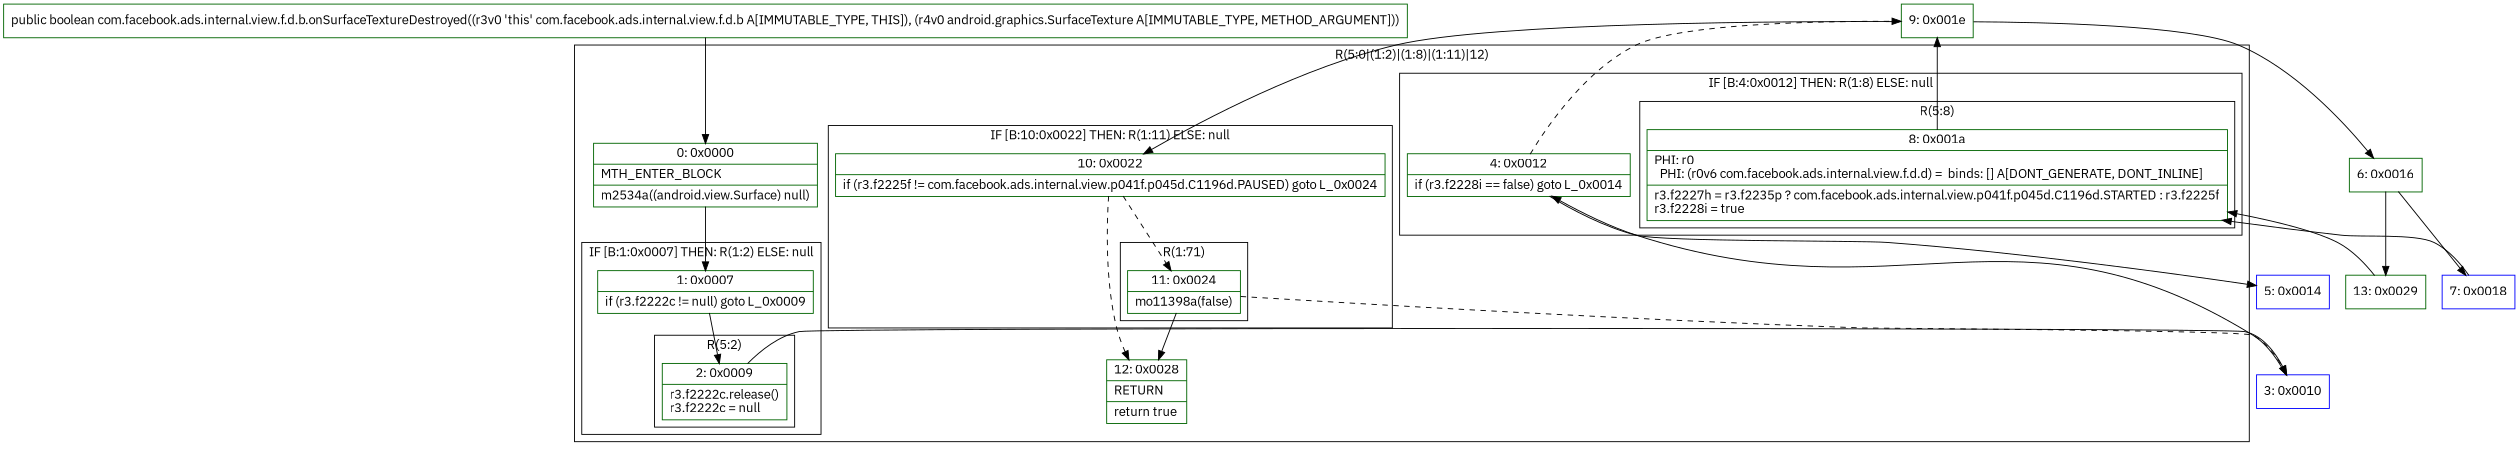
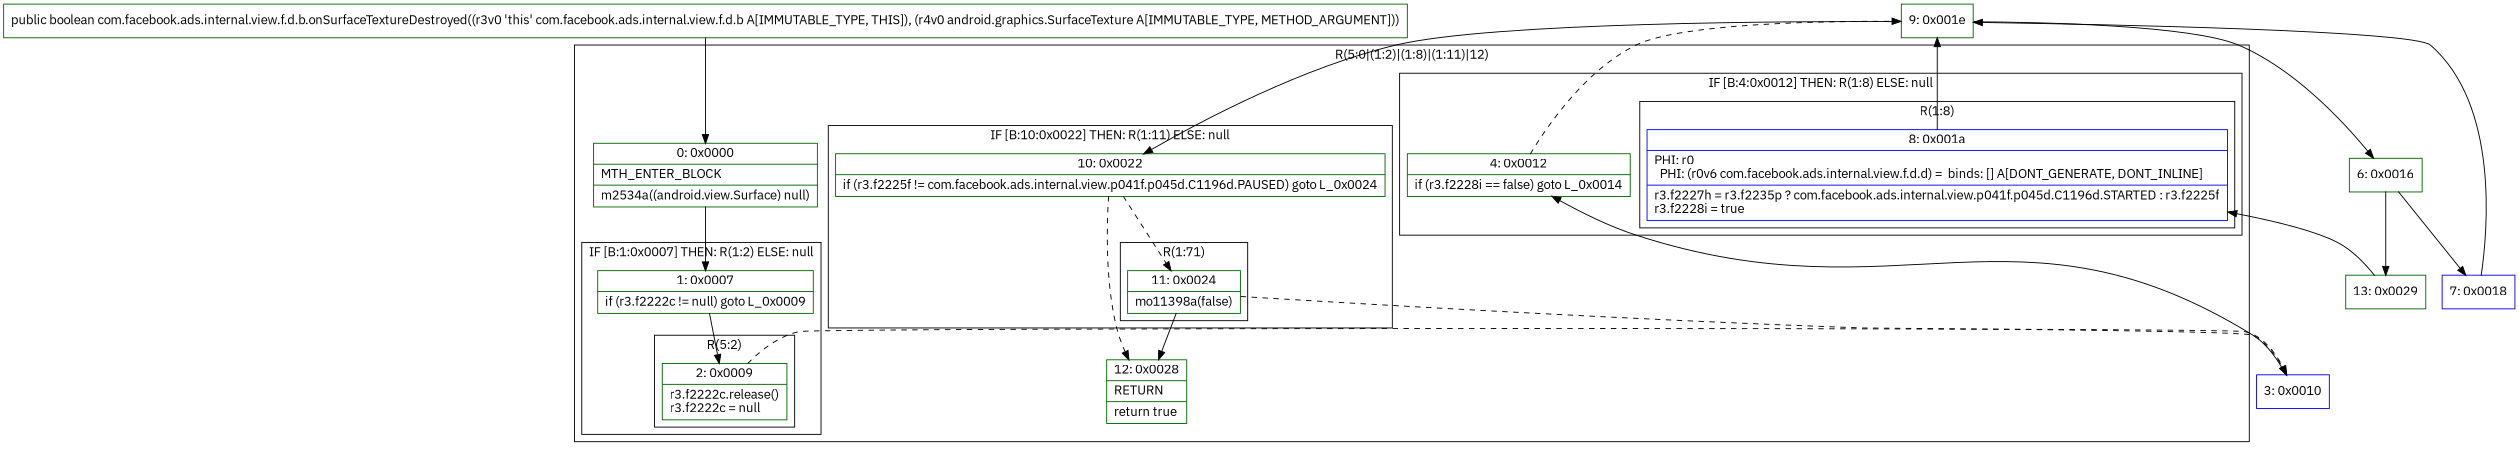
(1937, 112) -> (1937, 112)
(1937, 175) -> (1937, 175)
(2357, 236) -> (2329, 33)
(2293, 292) -> none
(1518, 328) -> (1518, 328)
